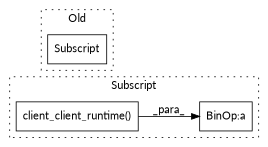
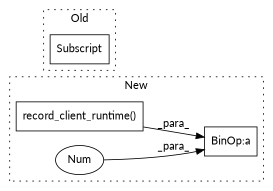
(134, 86) -> (137, 86)
(77, 116) -> (80, 116)
none -> (80, 160)
